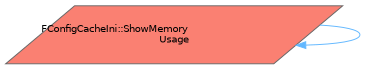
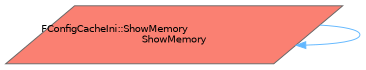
(174, 35) -> (174, 35)
